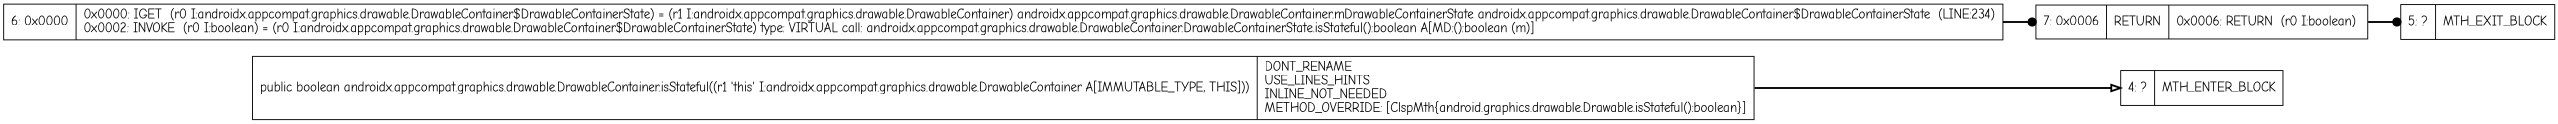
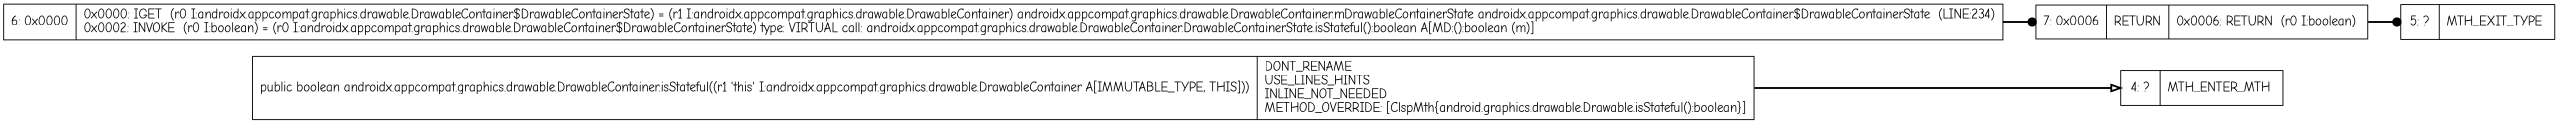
(2495, 22) -> (2495, 22)
(2219, 88) -> (2219, 88)
